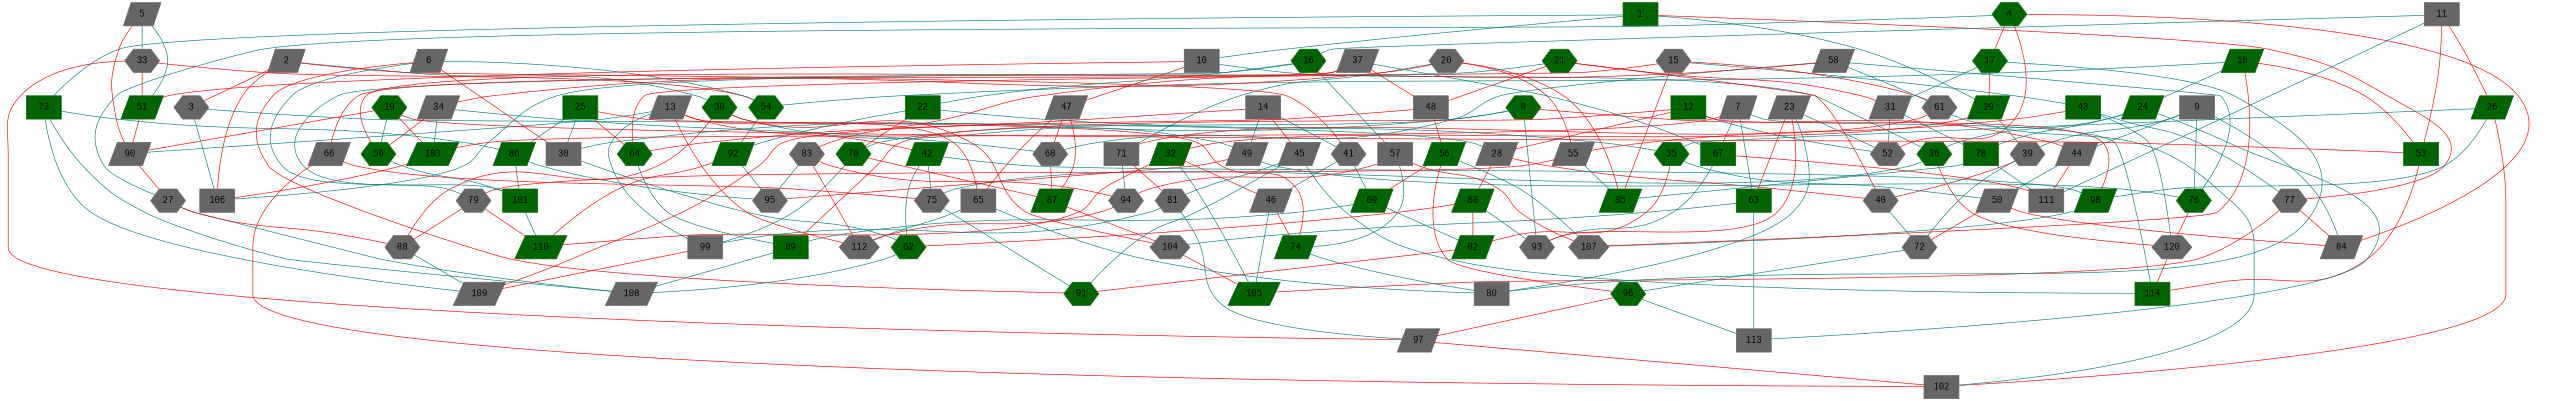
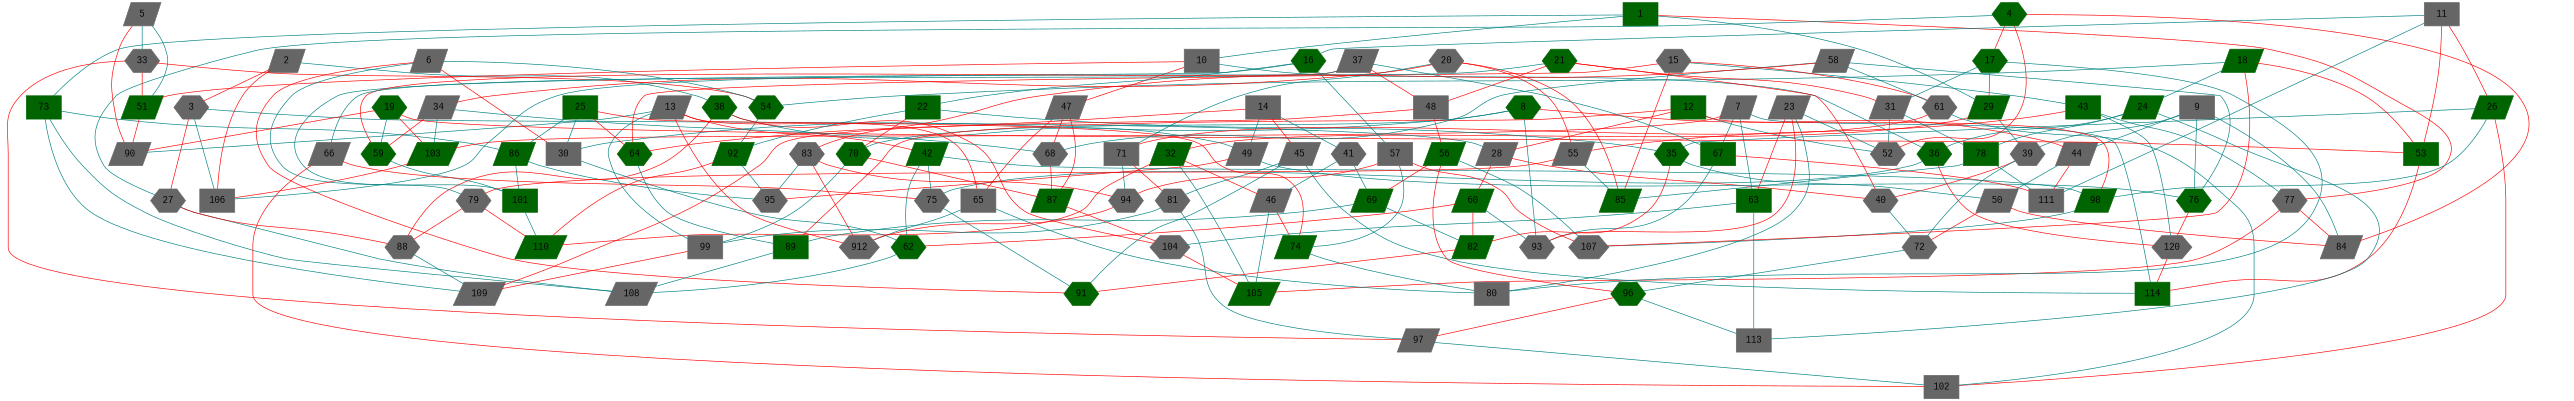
(820, 78) -> (820, 78)
(830, 78) -> none
(149, 178) -> (180, 154)
(859, 247) -> (859, 247)
(1679, 364) -> (1679, 364)
